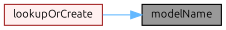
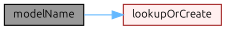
(117, 15) -> (98, 15)
